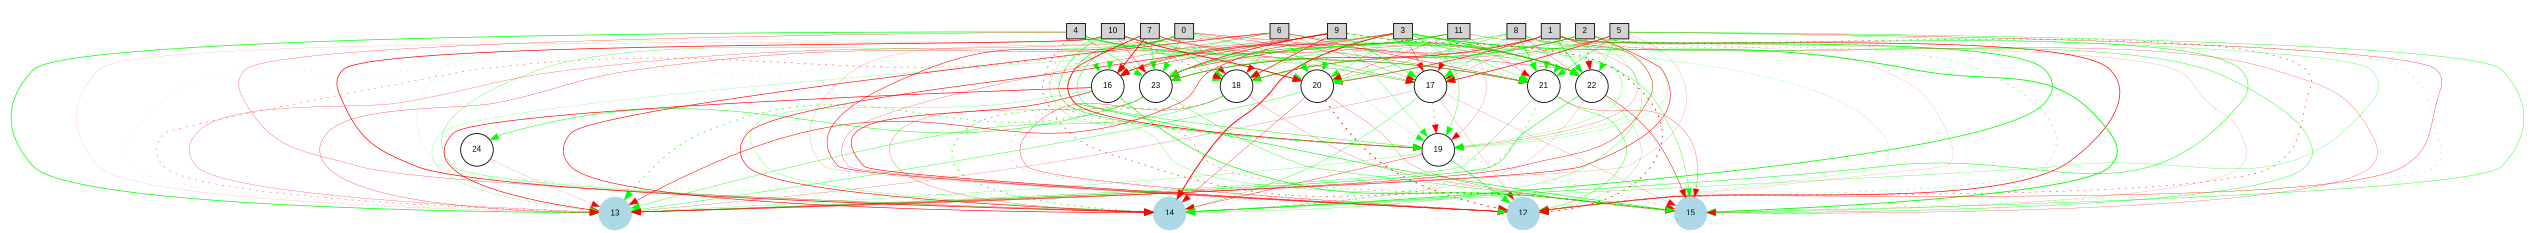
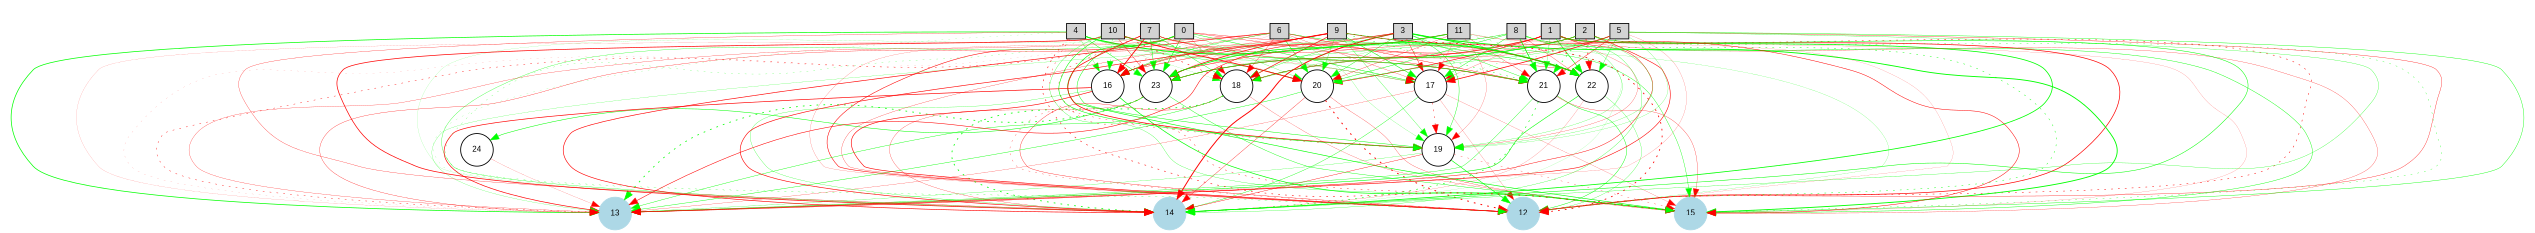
(1587, 55) -> (1587, 55)
(1653, 135) -> (1856, 72)
